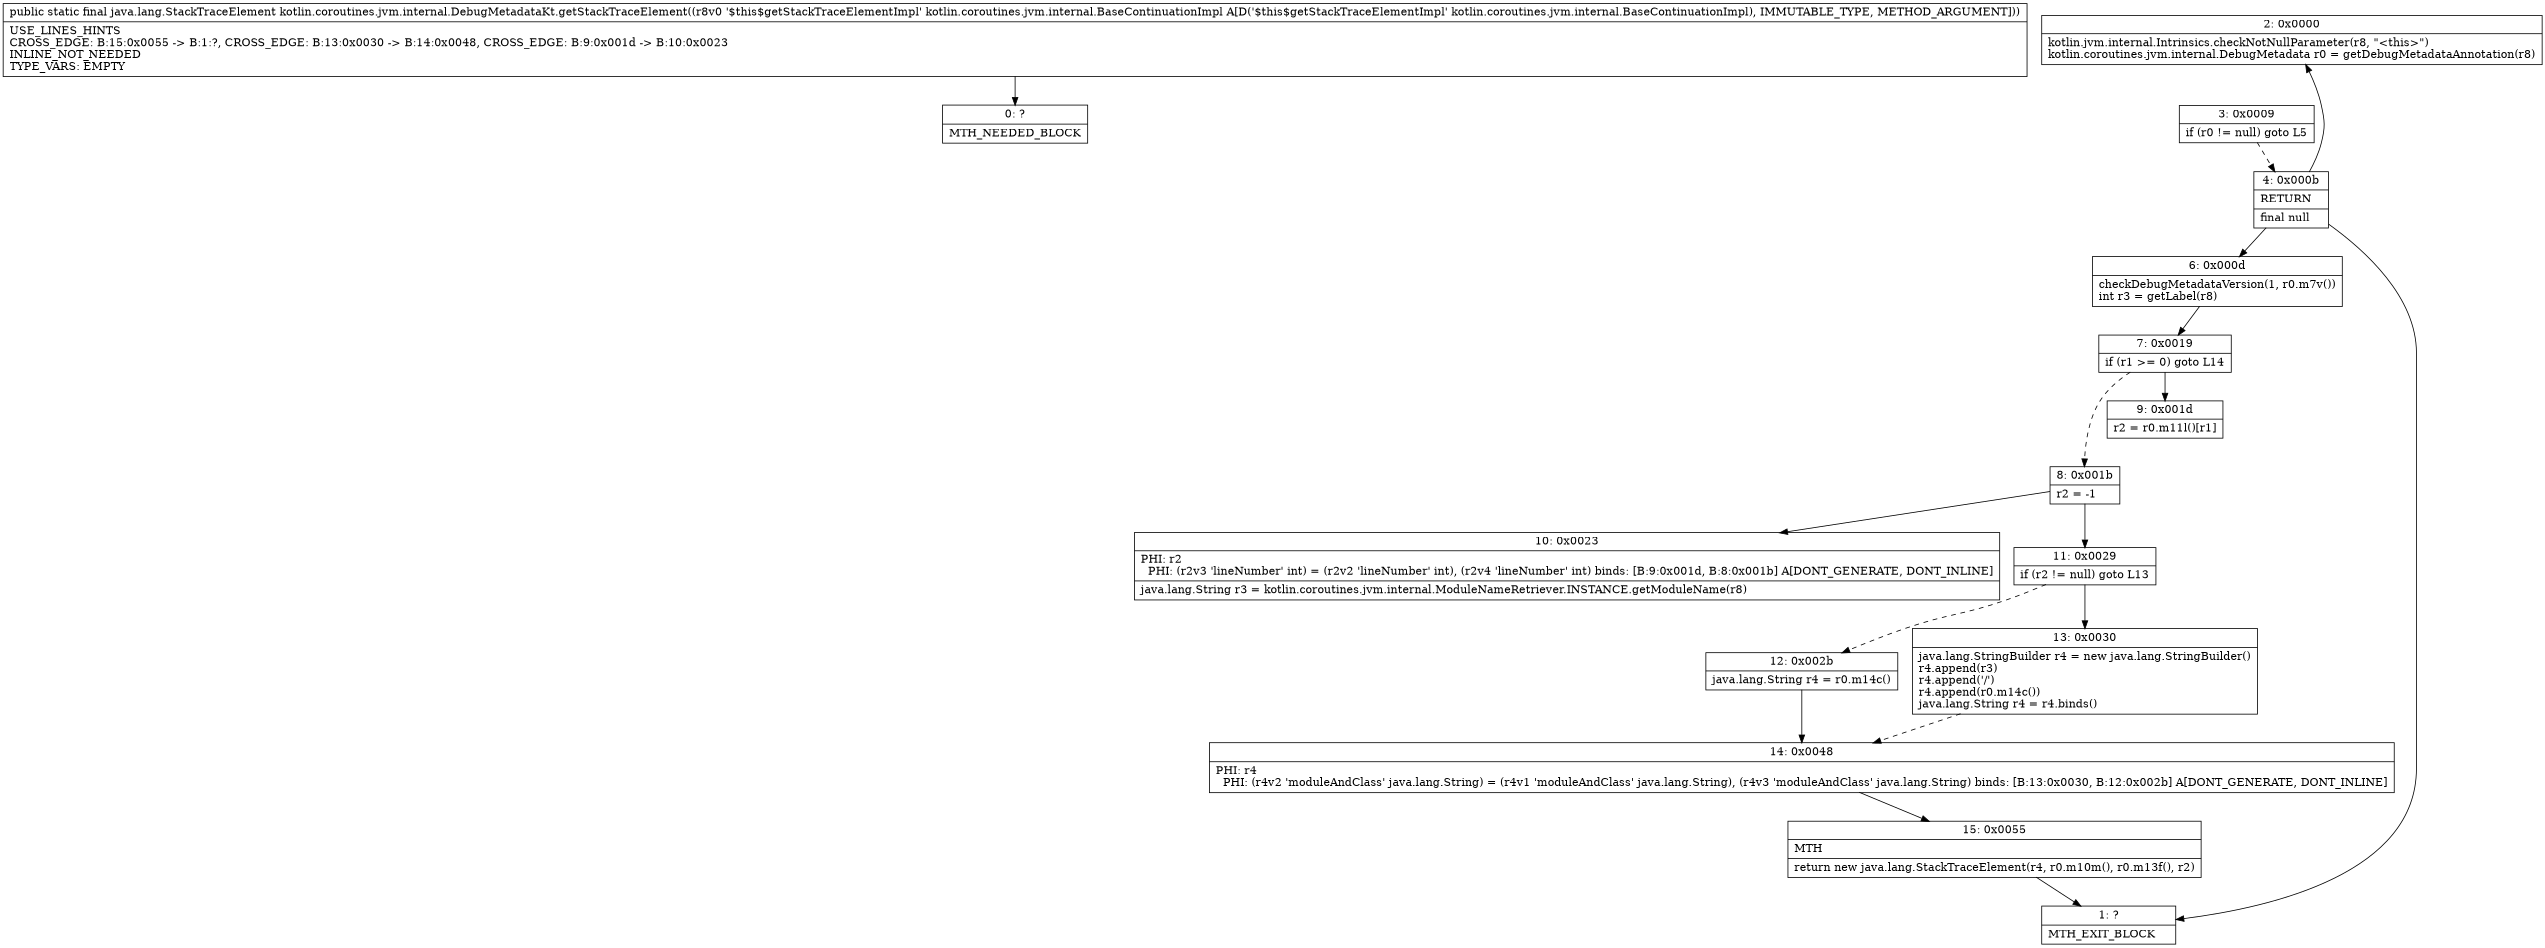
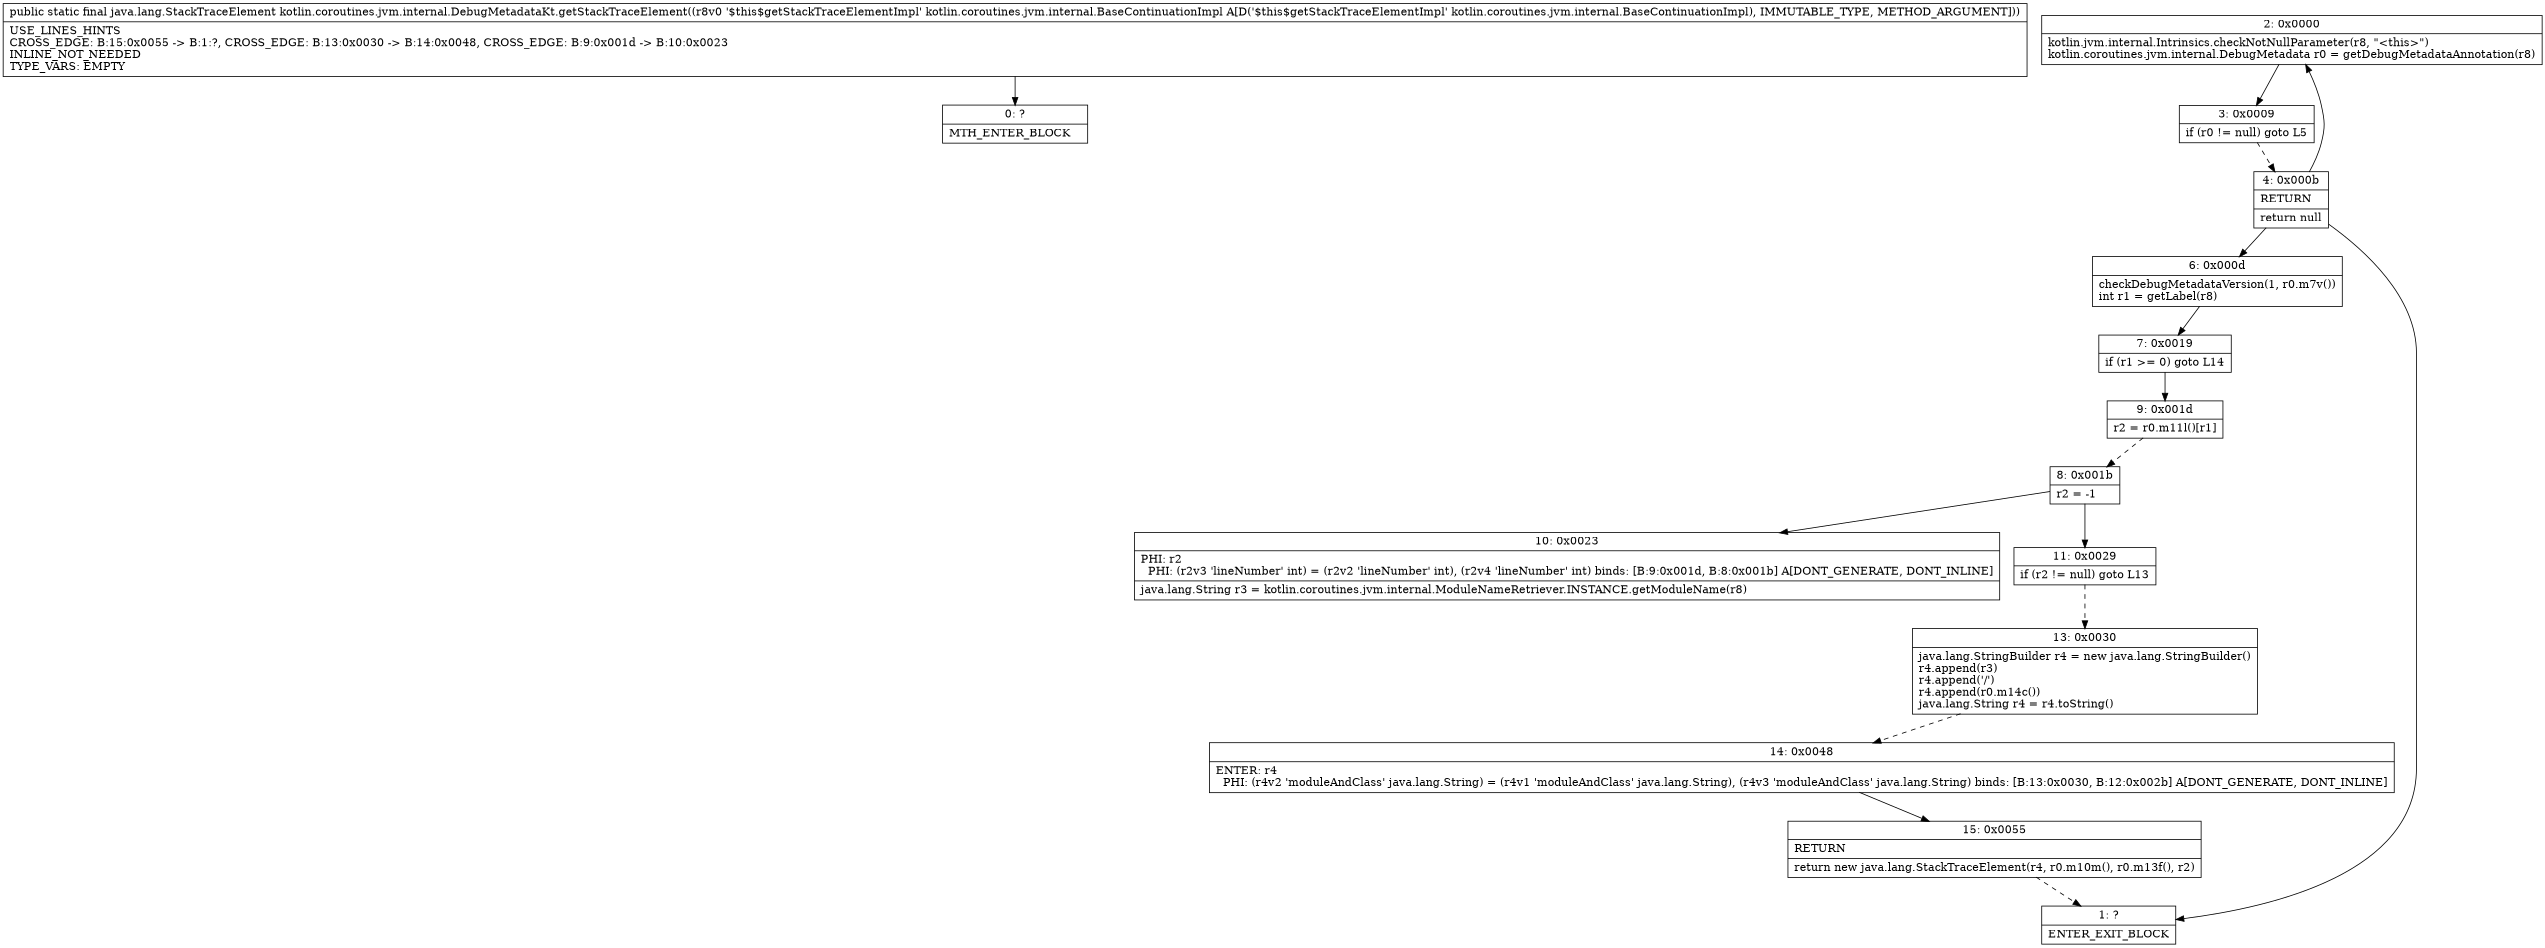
none -> (2270, 81)
(1015, 133) -> (1010, 133)
(2285, 218) -> (2291, 218)
(2158, 297) -> (2158, 297)
(2096, 409) -> (2128, 450)
(2085, 603) -> (2085, 603)
(1802, 671) -> none
(2008, 704) -> (2016, 704)
(1238, 771) -> (1248, 771)
(1809, 849) -> (1820, 849)
(2055, 889) -> (2055, 889)
(2102, 934) -> (2109, 934)
